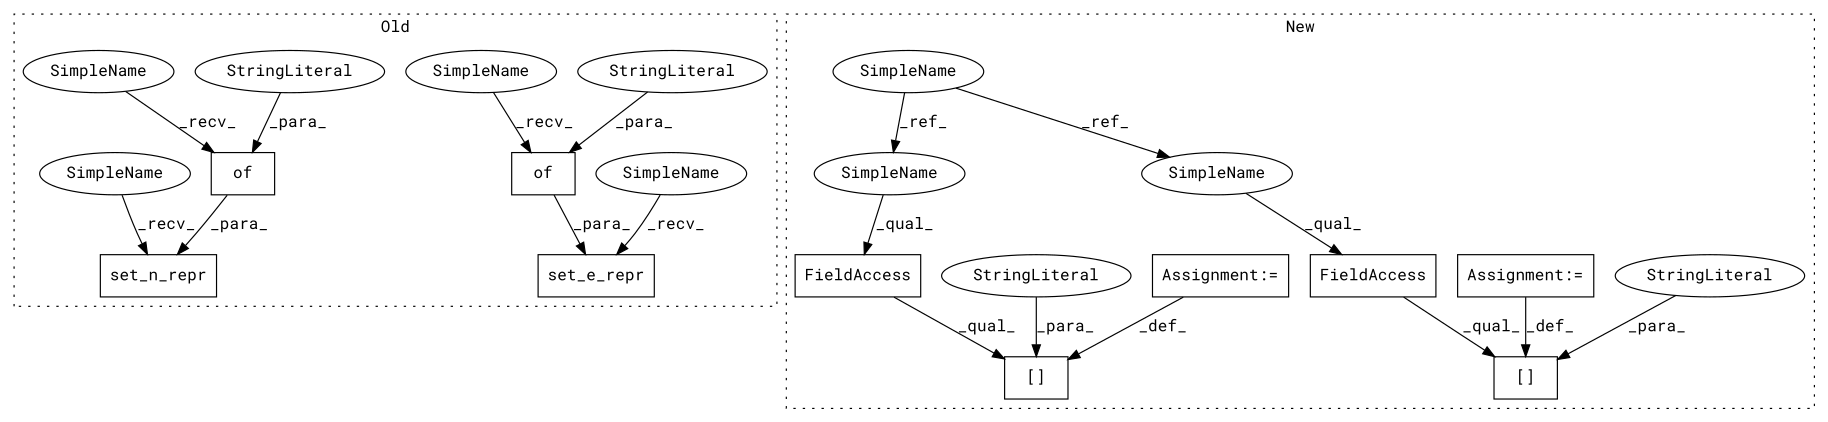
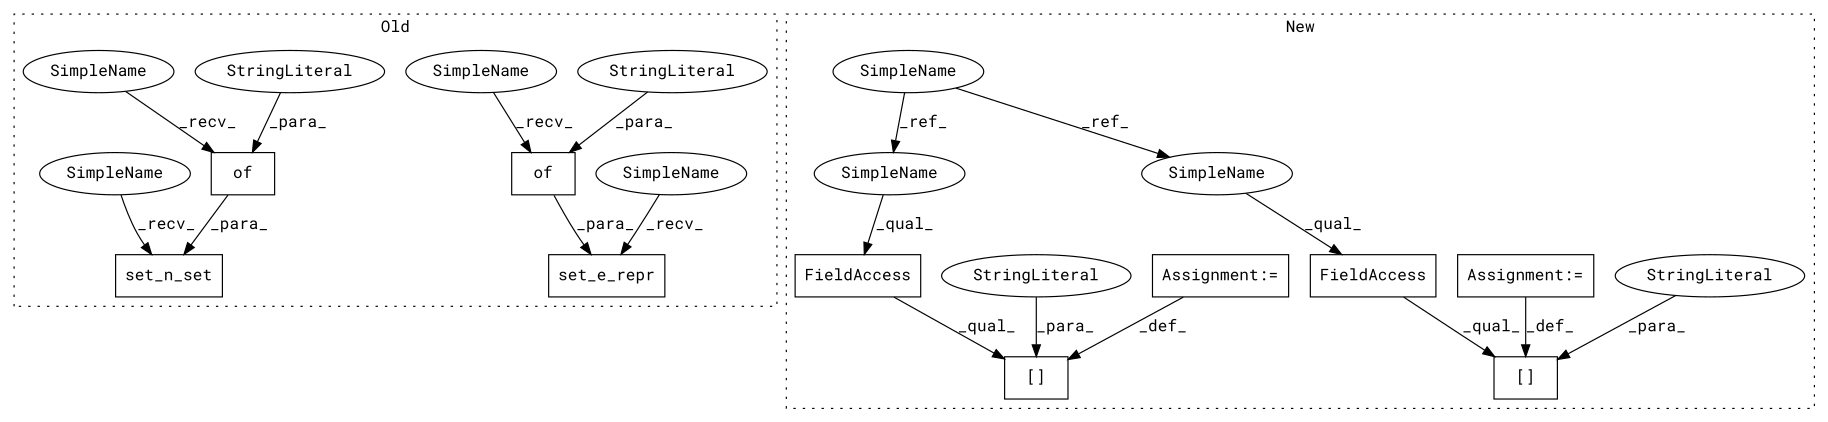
(158, 276) -> (169, 276)
